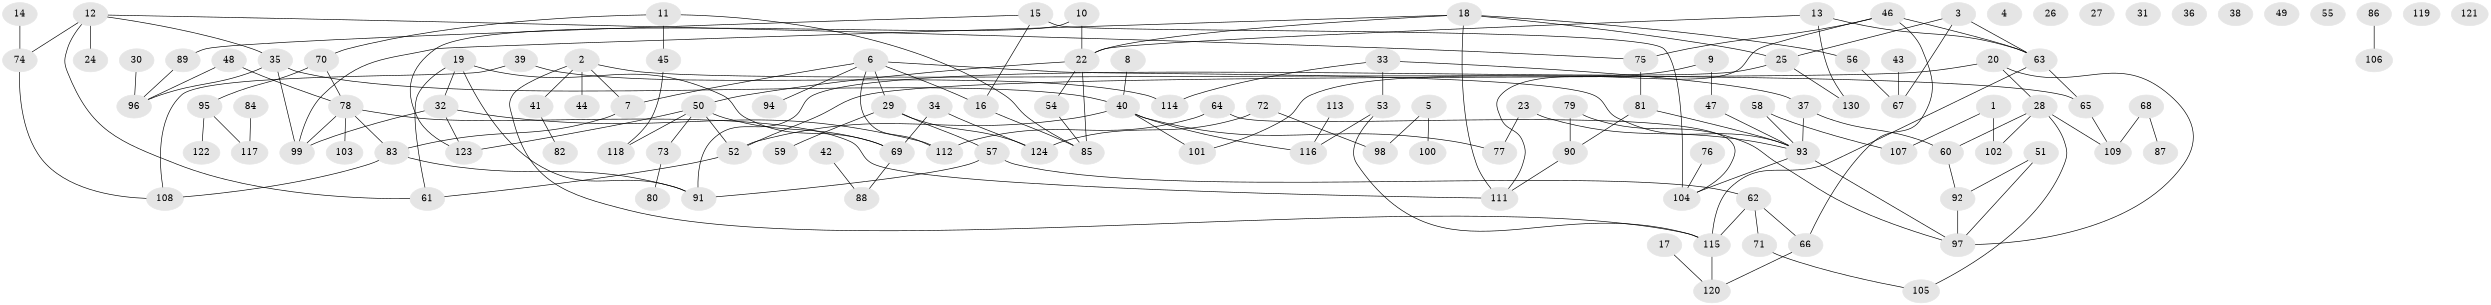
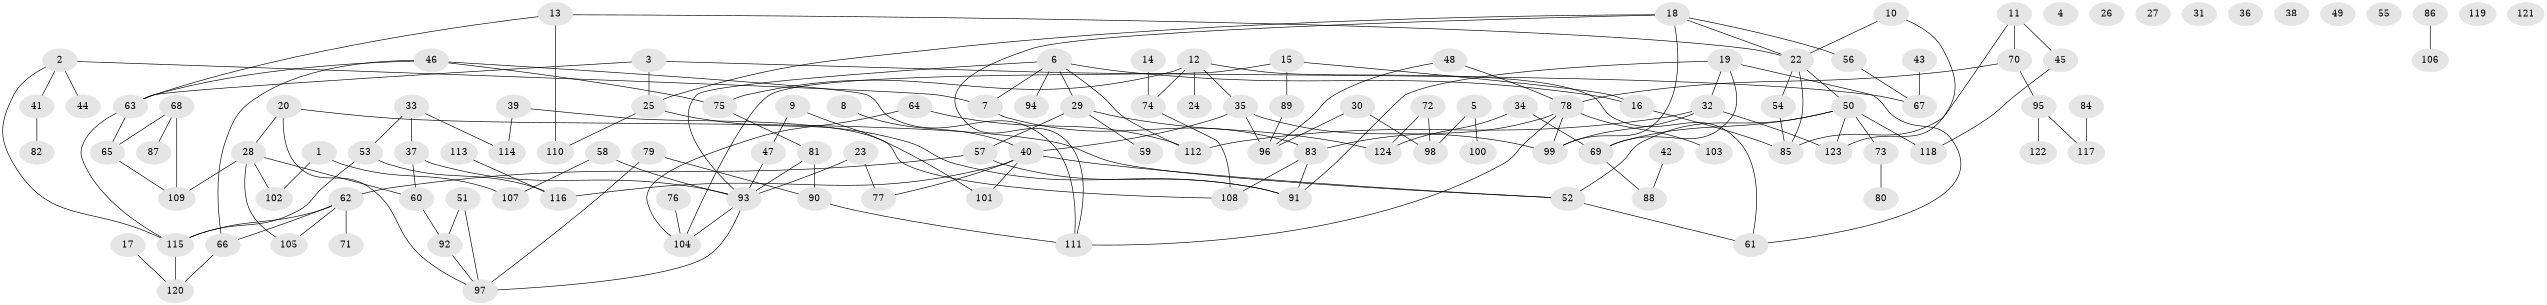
(1336, 76) -> (142, 130)
(1851, 107) -> (555, 153)
none -> (1388, 126)
(1837, 273) -> (318, 222)
